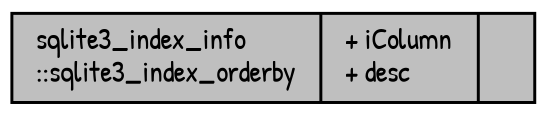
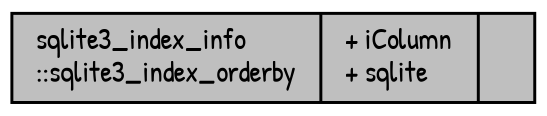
(377, 73) -> (386, 73)
